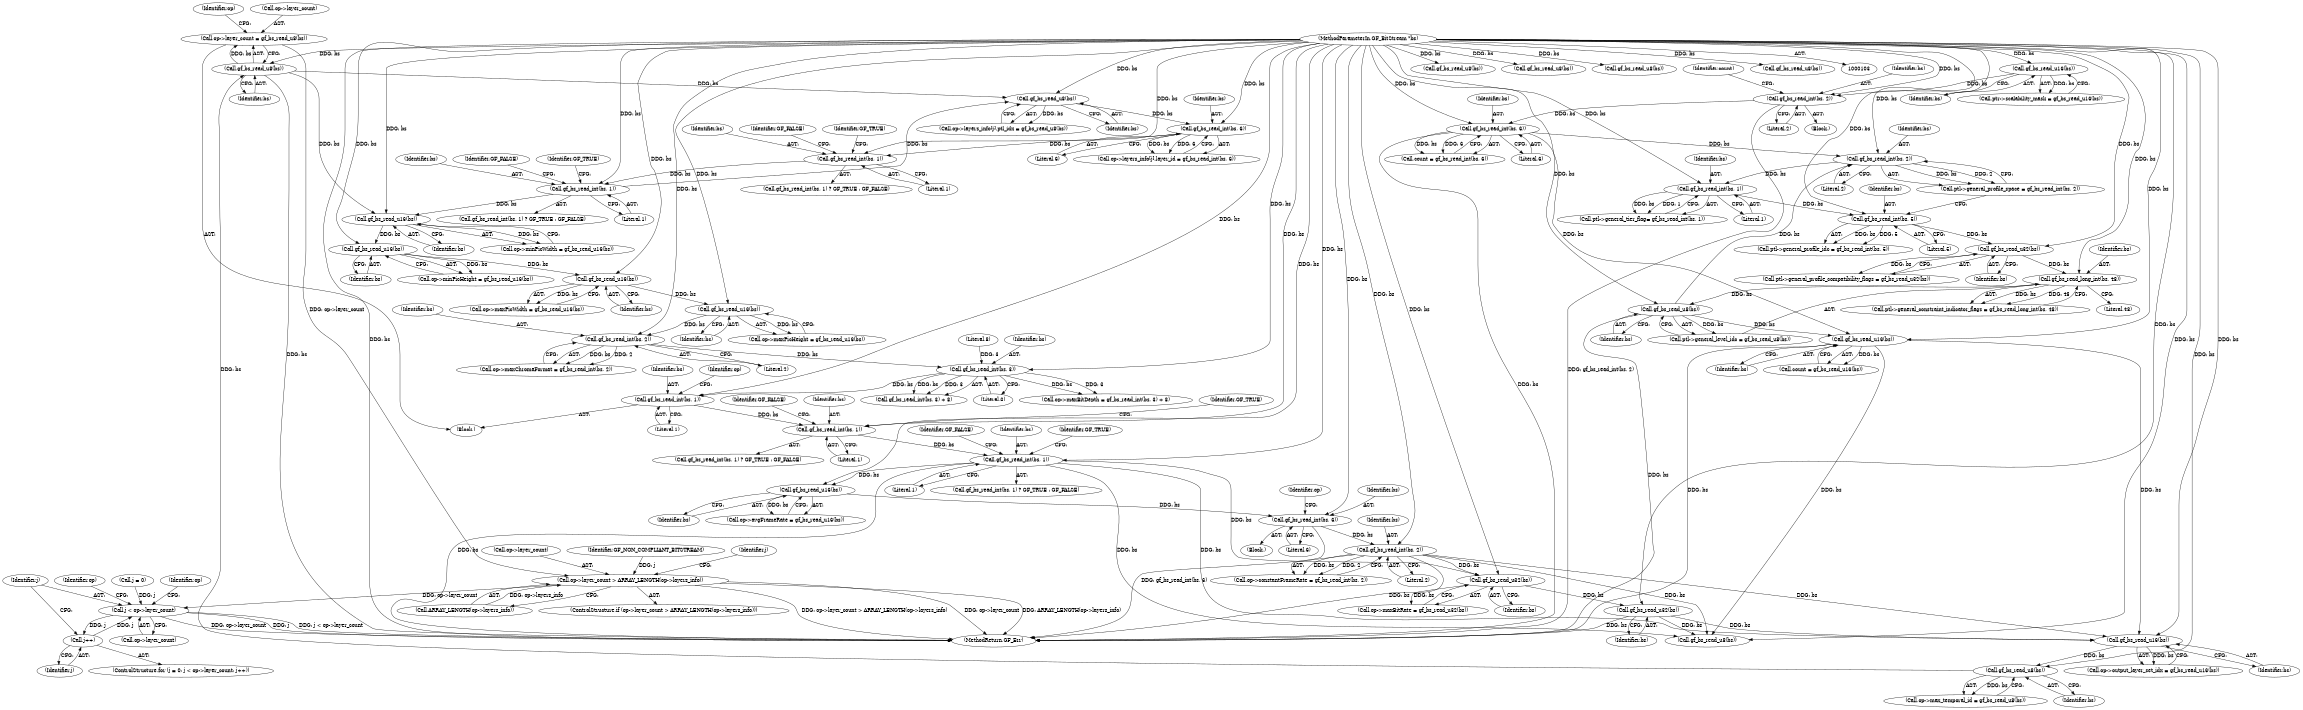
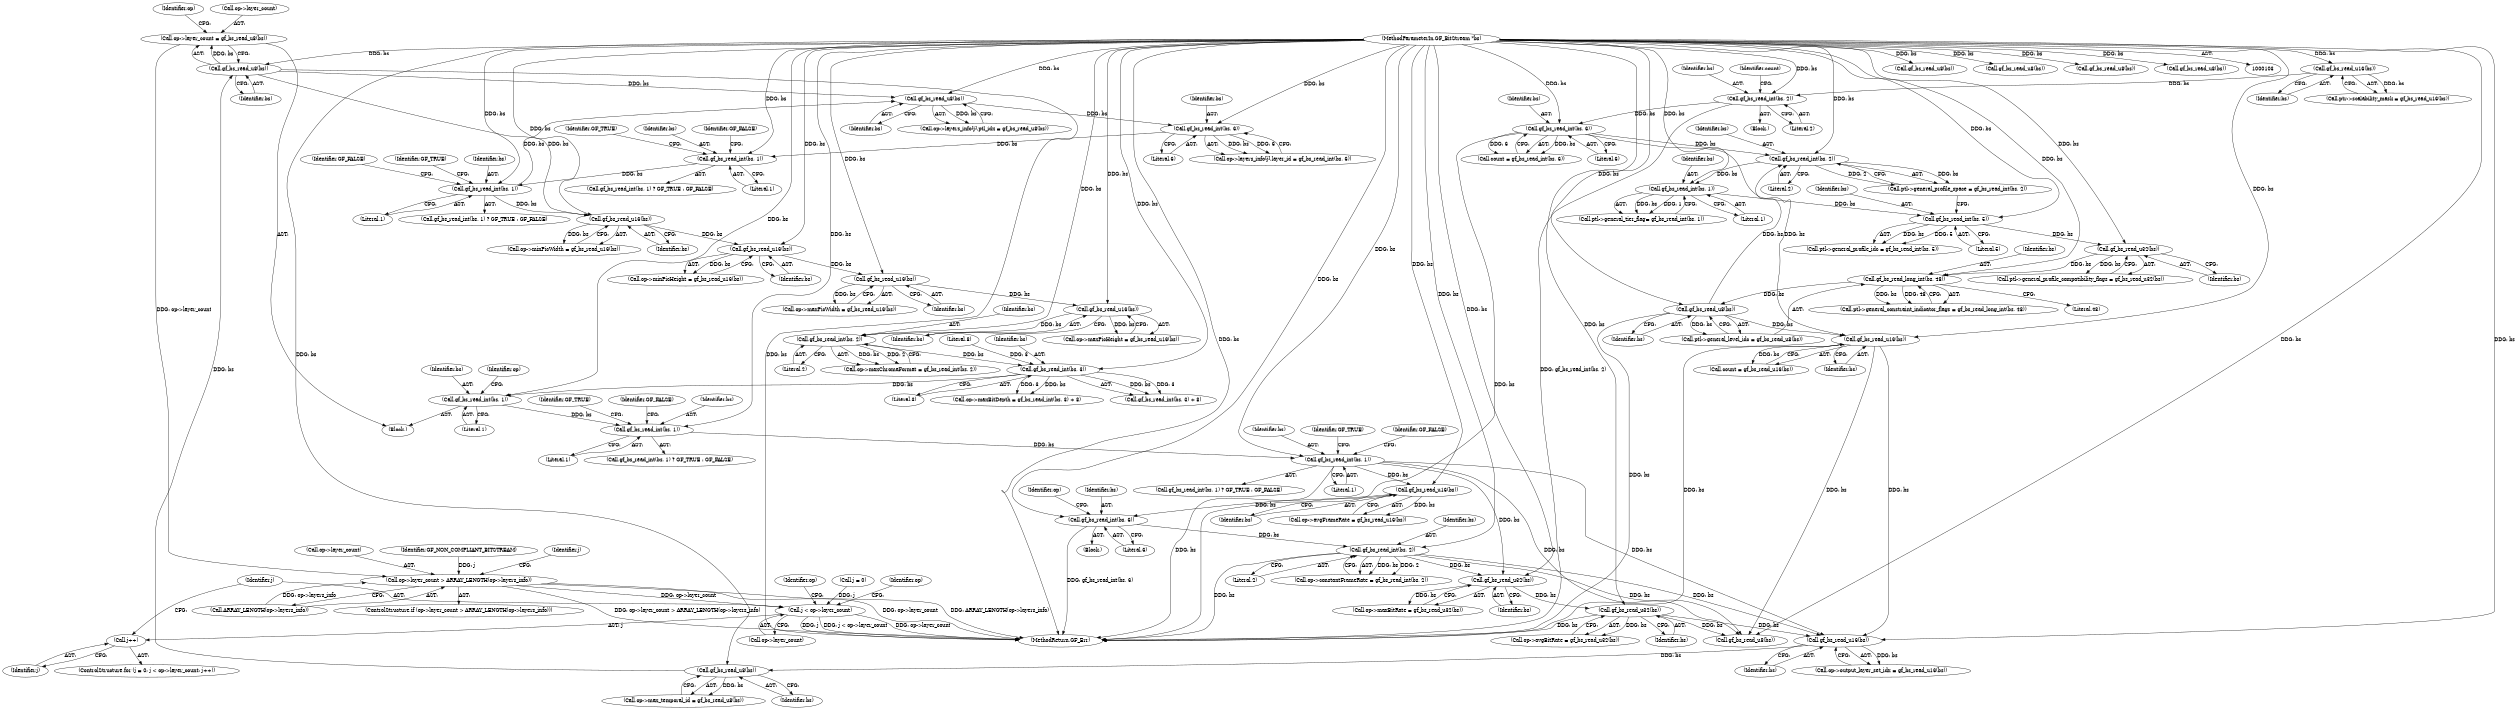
(98, 626) -> (616, 626)
(111, 627) -> none
none -> (1565, 641)
